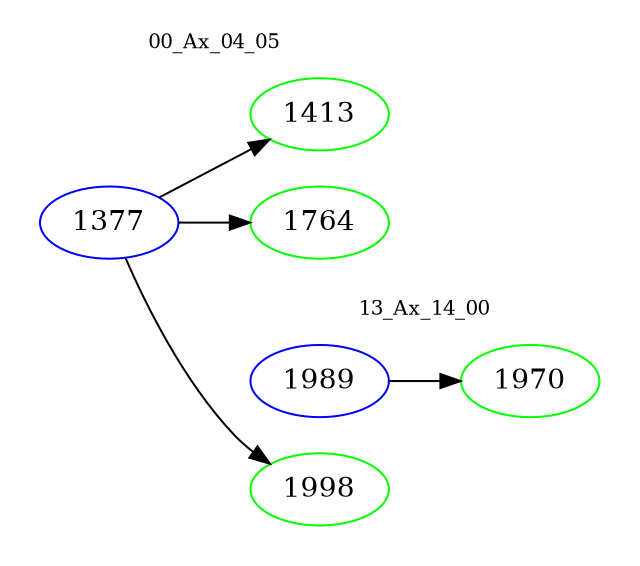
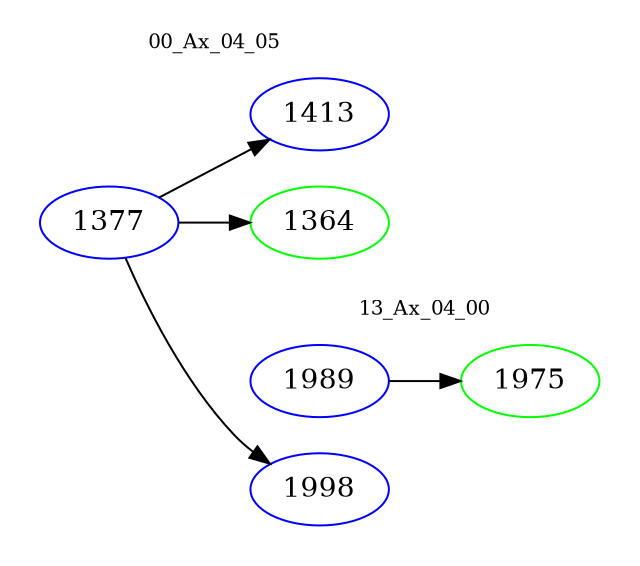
(320, 114) -> (320, 114)
(320, 223) -> (320, 223)
(425, 310) -> (425, 310)
(530, 381) -> (530, 381)
(320, 489) -> (320, 489)
